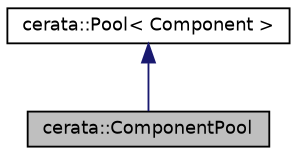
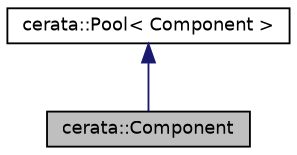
(148, 129) -> (148, 129)
